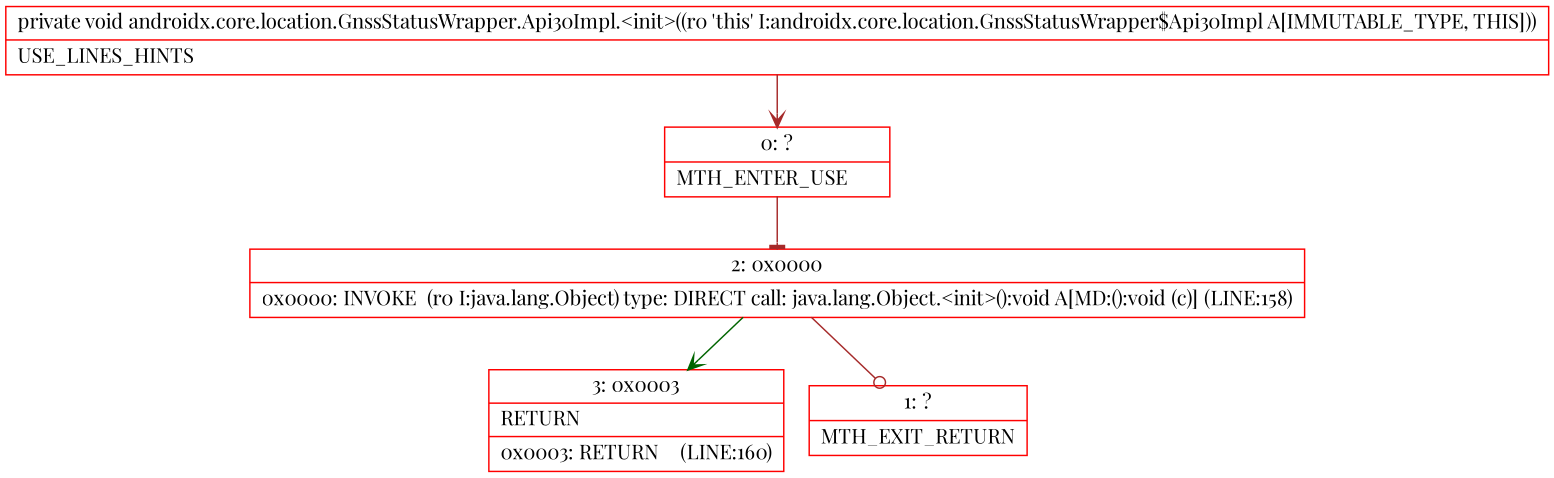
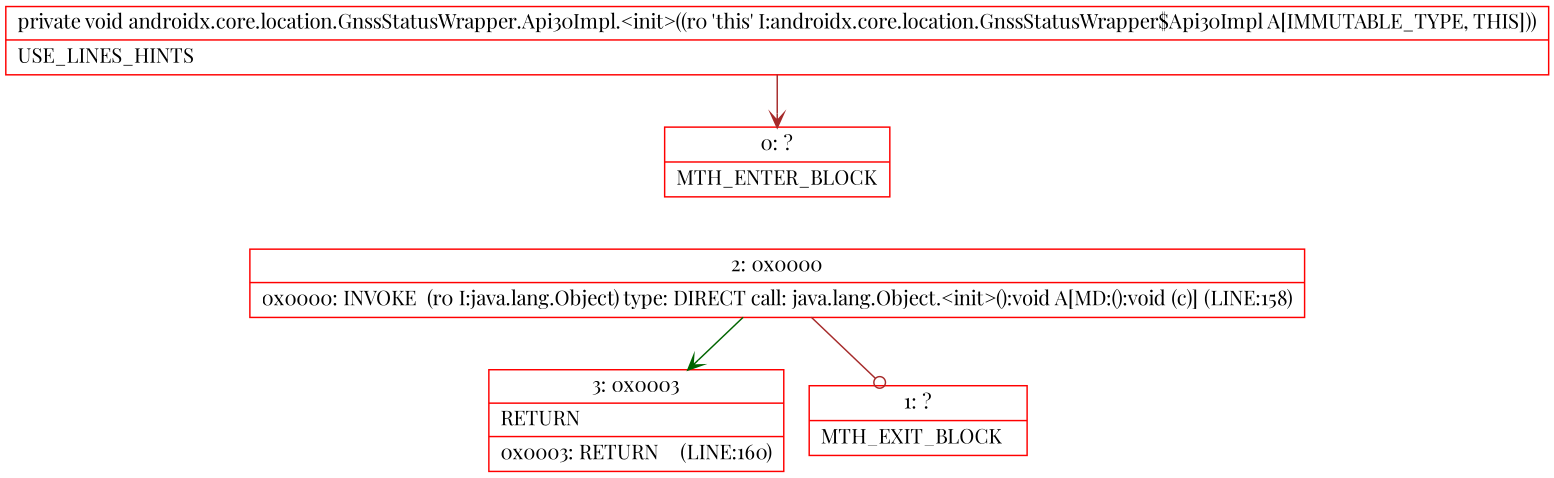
(762, 179) -> (777, 179)
(777, 219) -> none
(918, 437) -> (912, 437)
